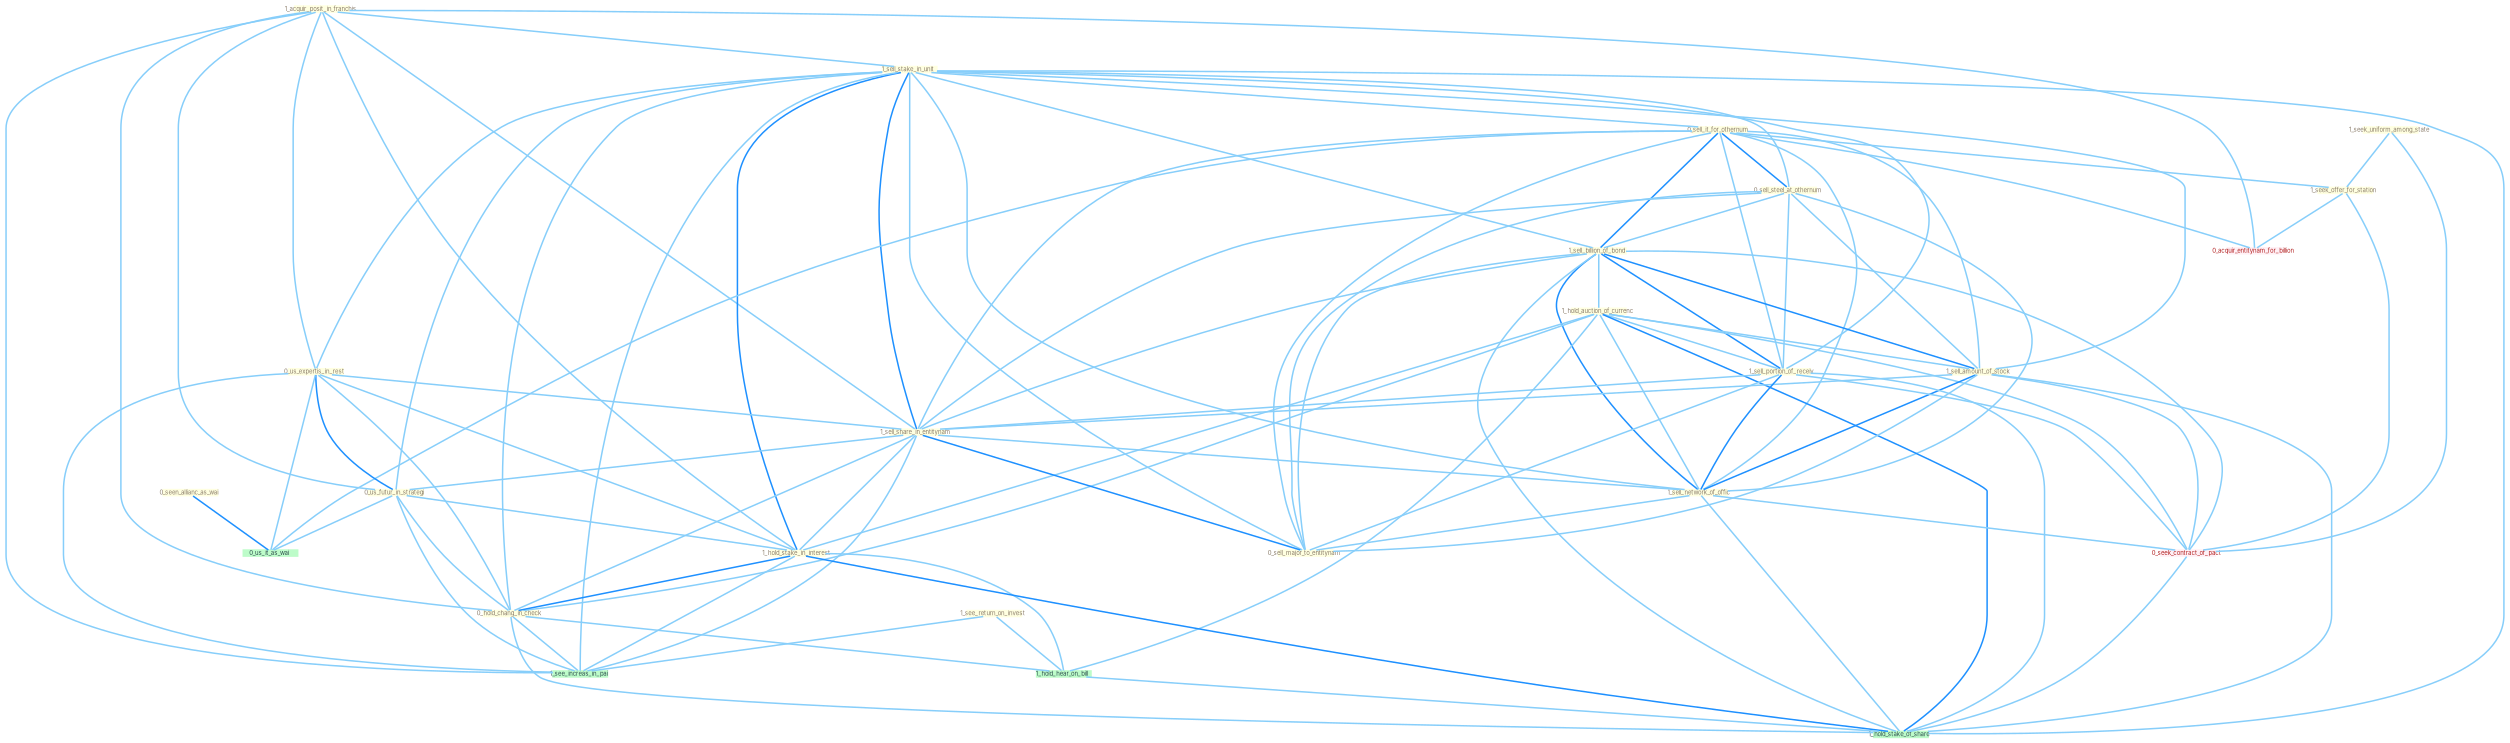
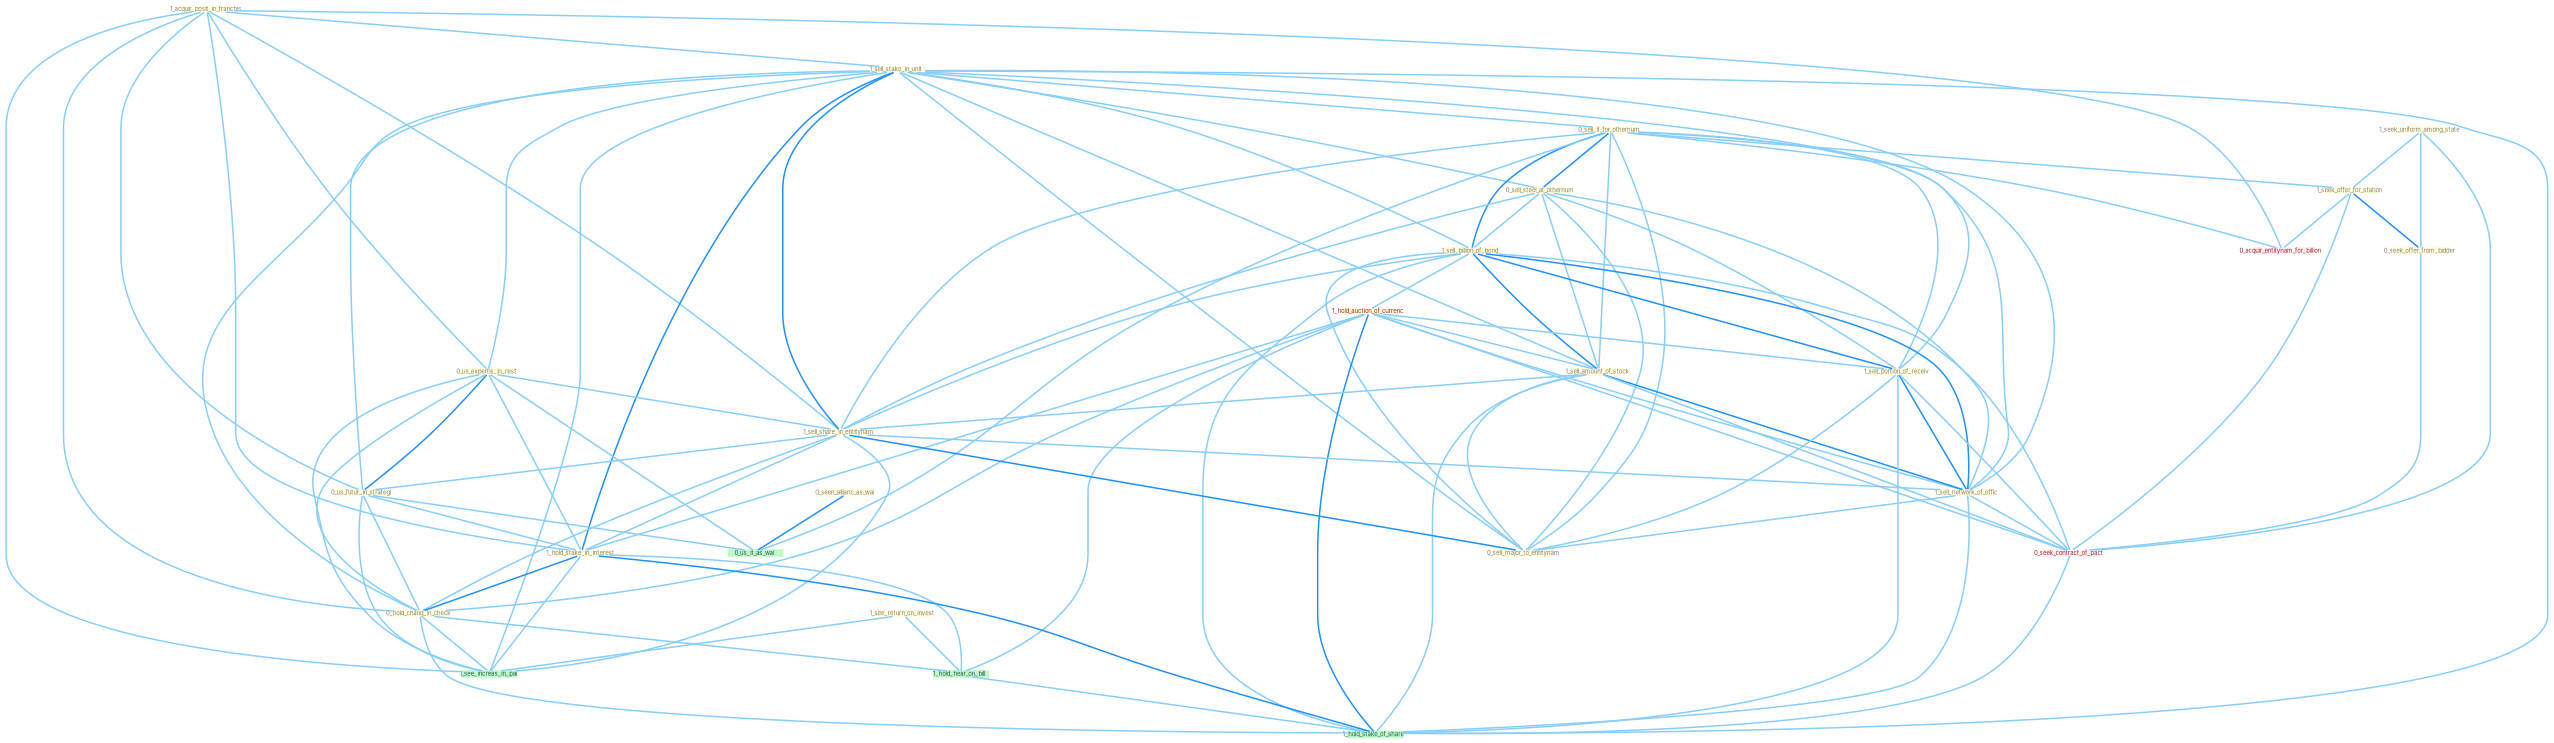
none -> (2421, 251)
(1599, 311) -> (1369, 311)
(1350, 402) -> none
